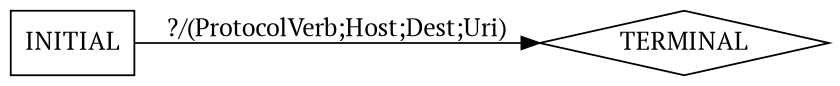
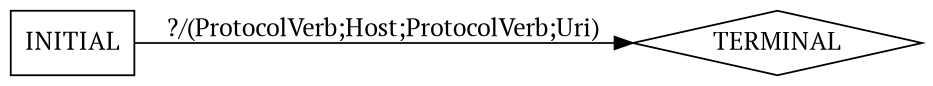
(337, 30) -> (383, 30)
